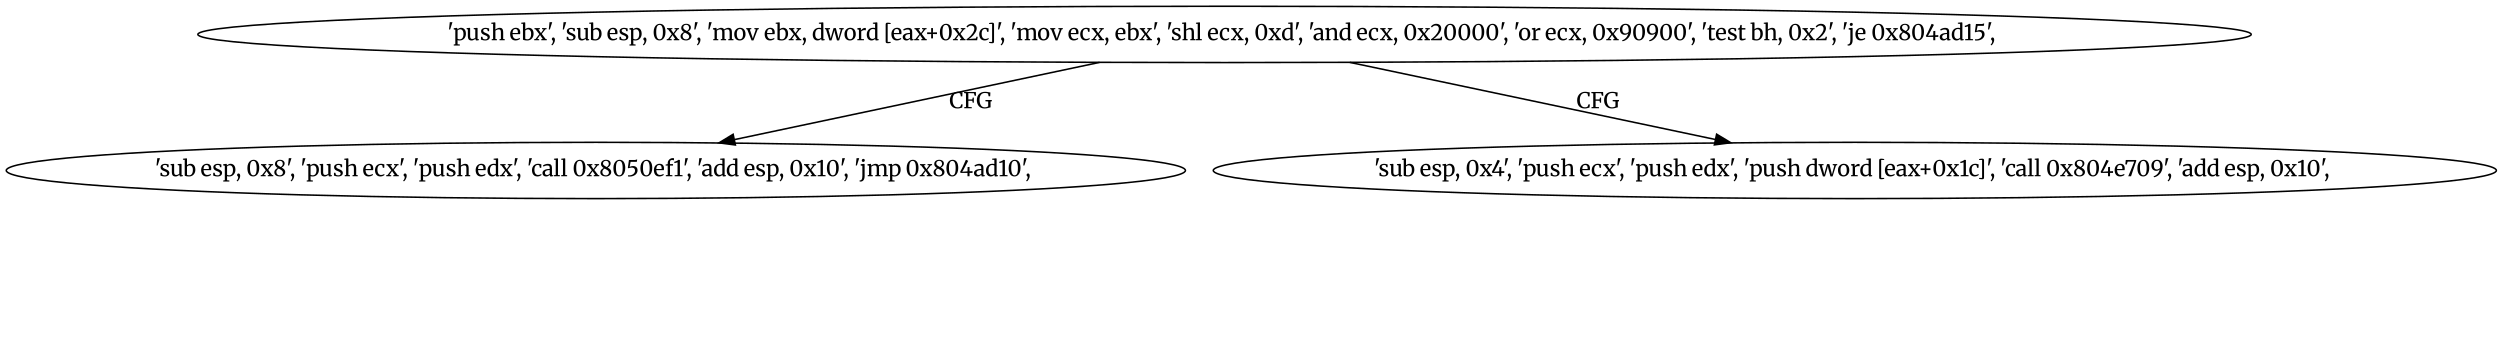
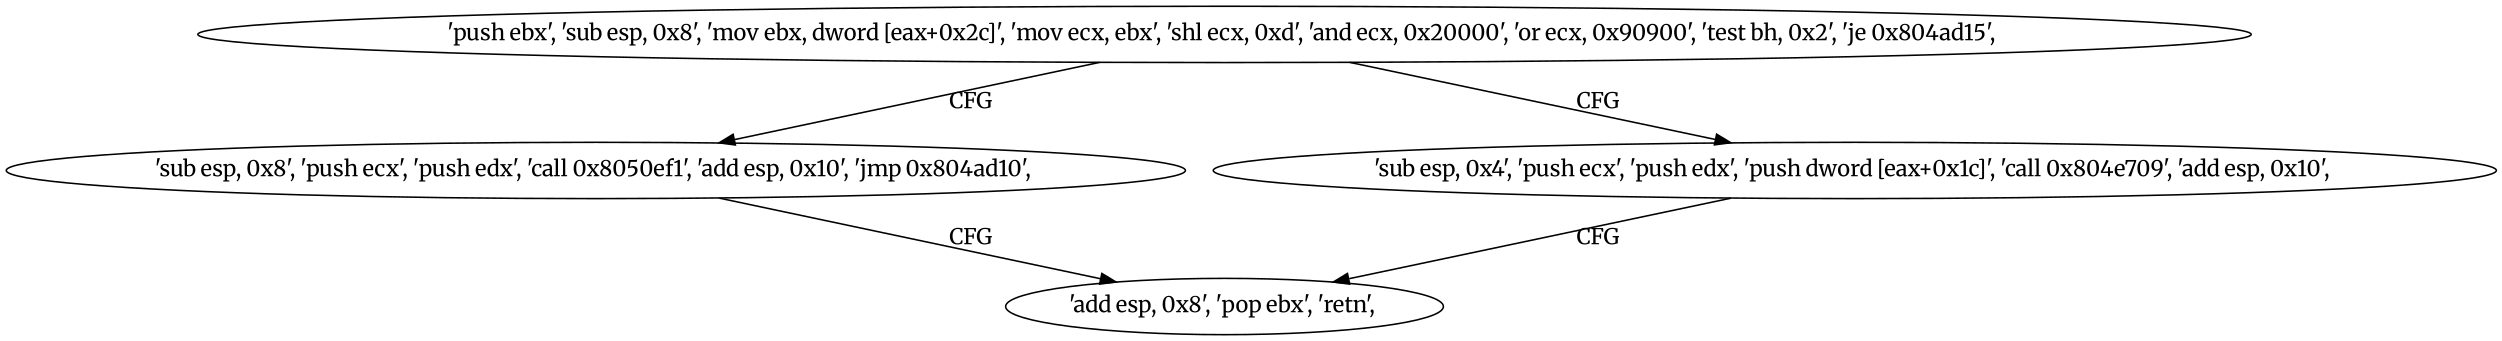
none -> (1225, 307)
